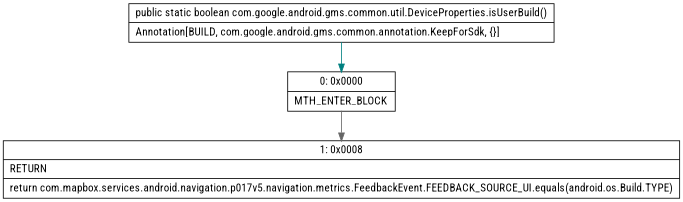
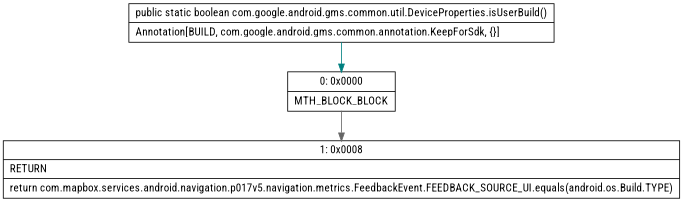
(341, 101) -> (341, 101)
